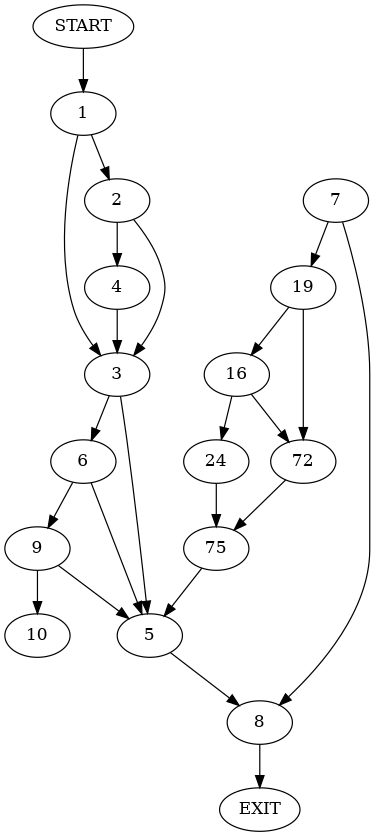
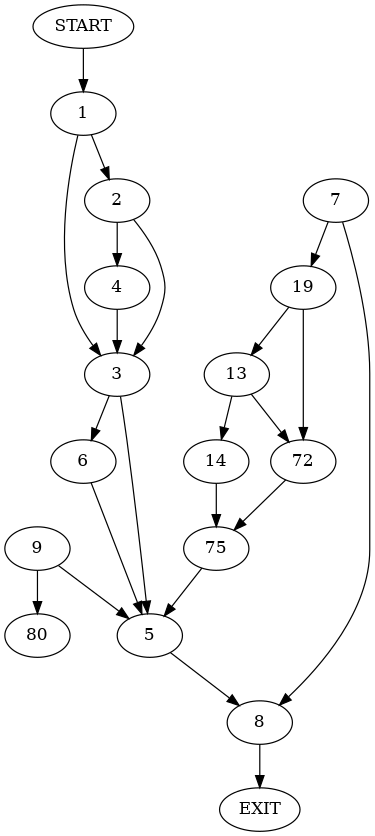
(237, 375) -> (237, 375)
(216, 462) -> (216, 462)
(63, 500) -> none
(37, 636) -> (37, 636)
